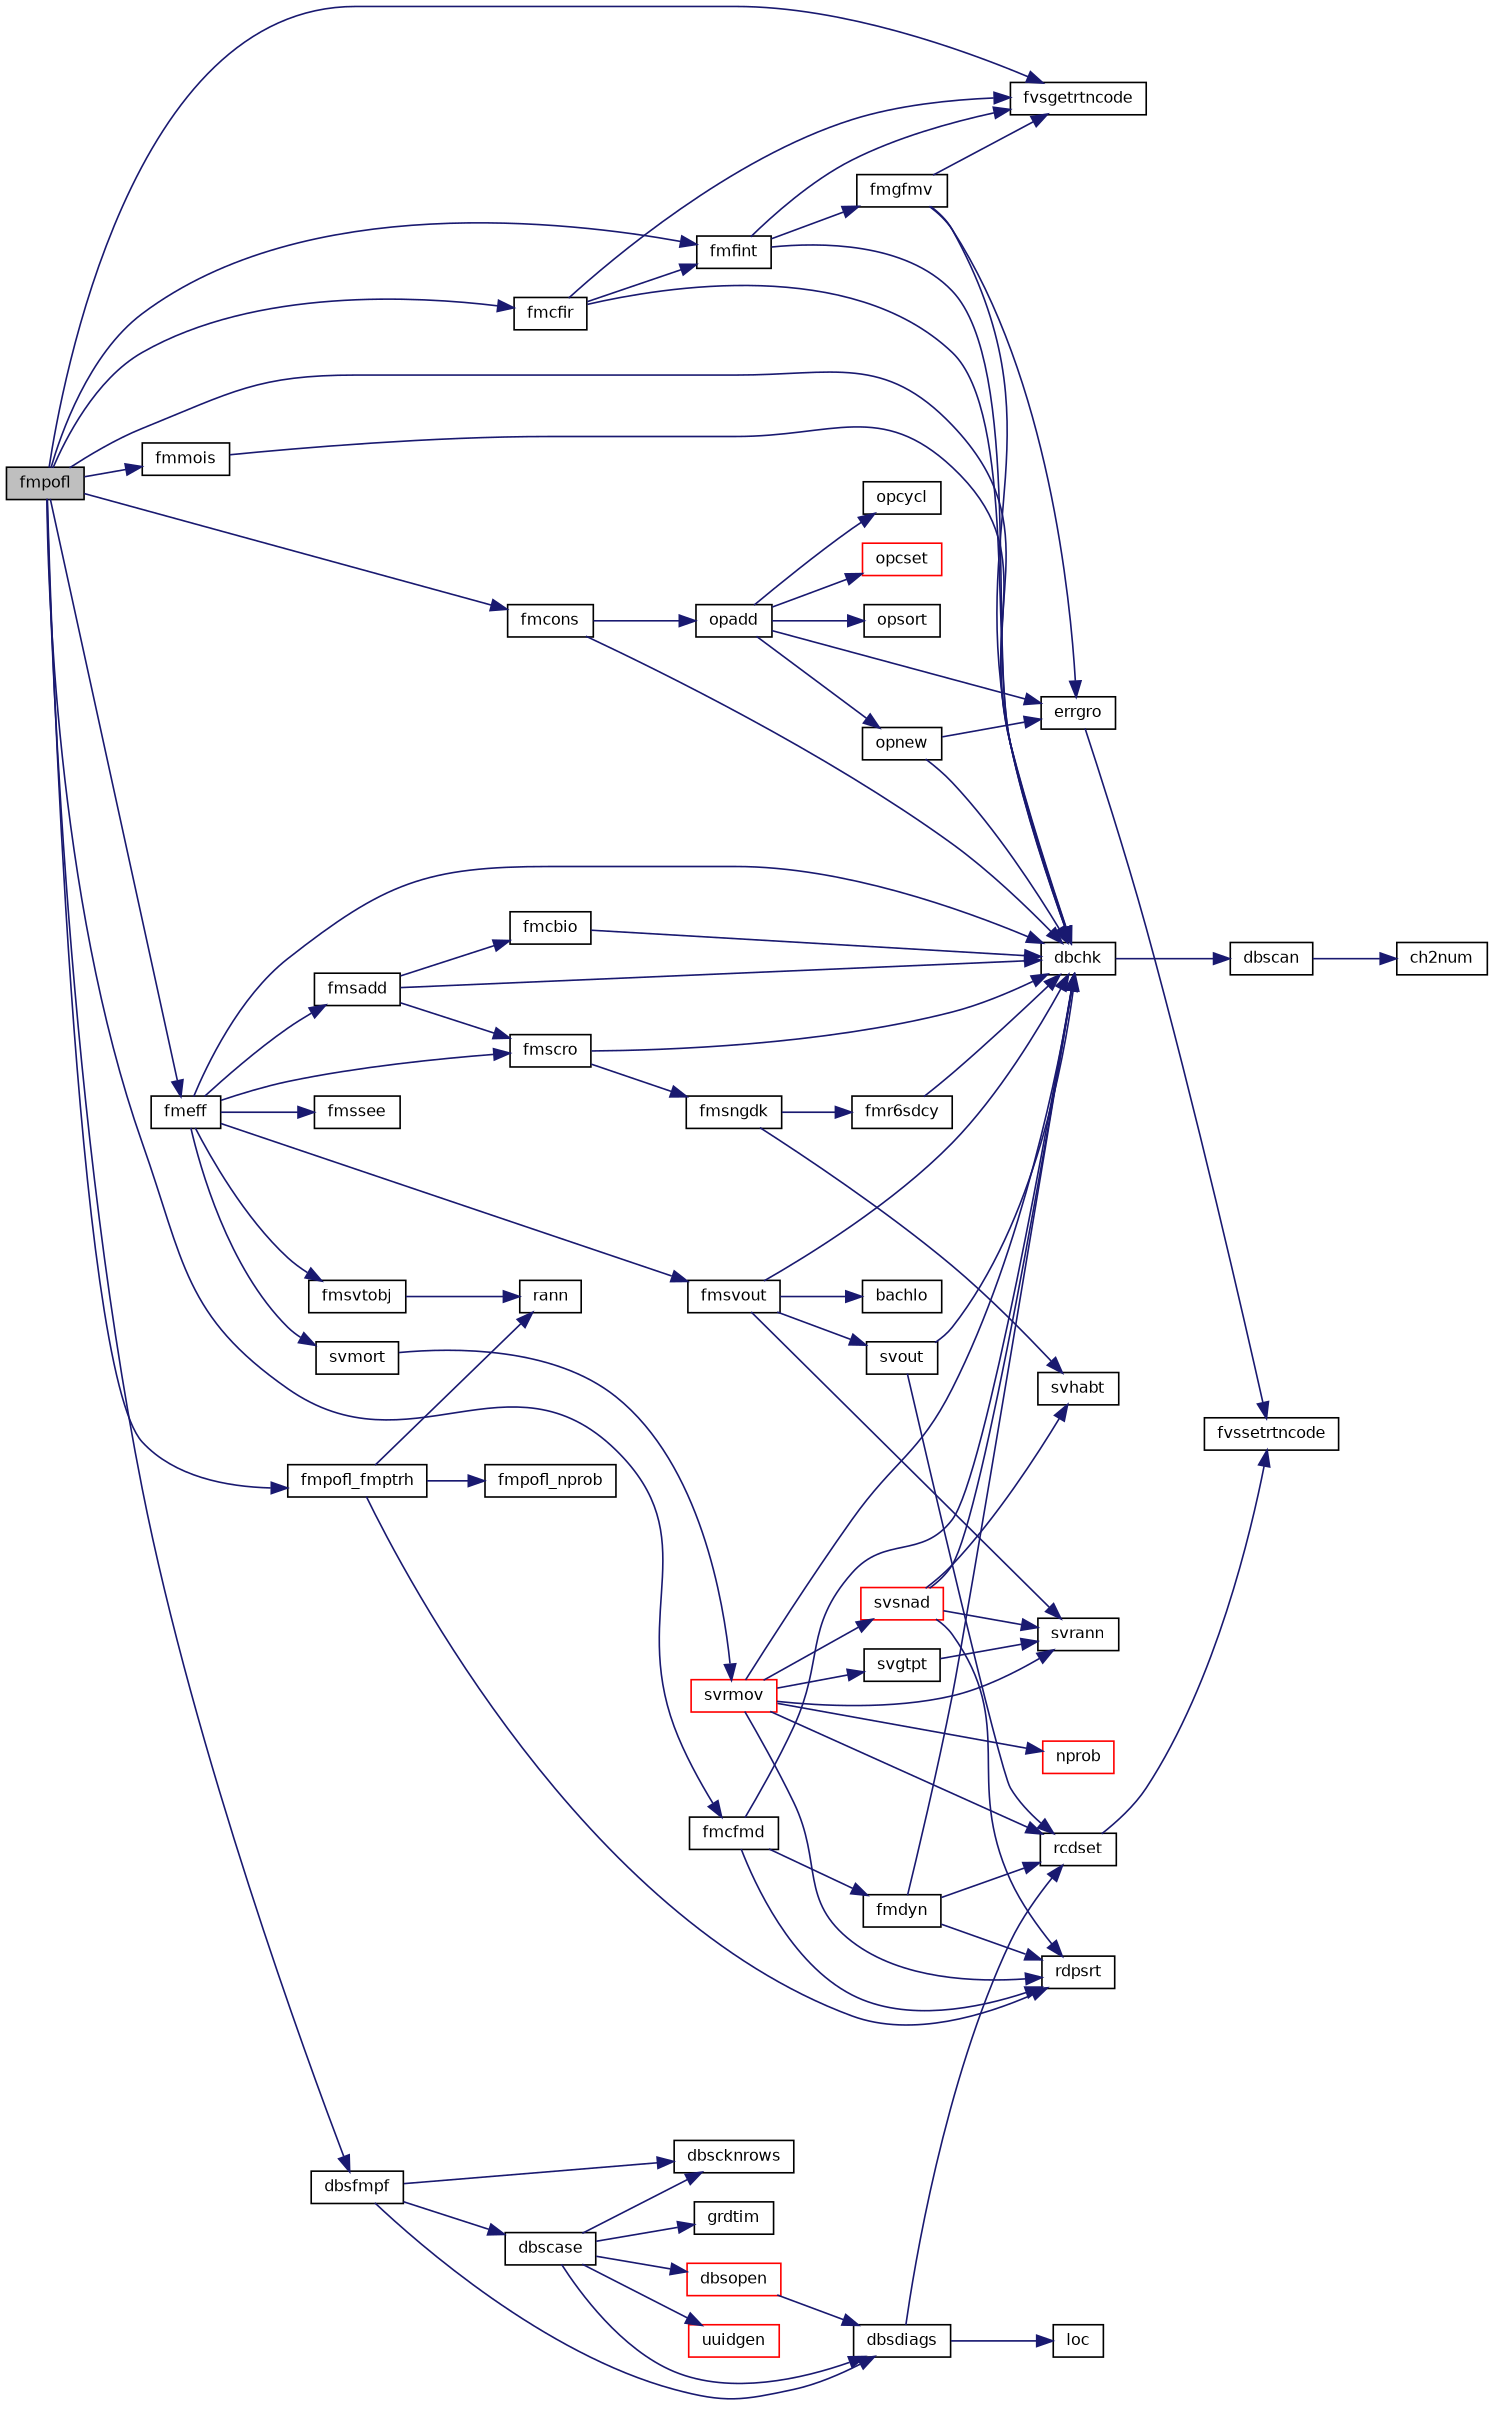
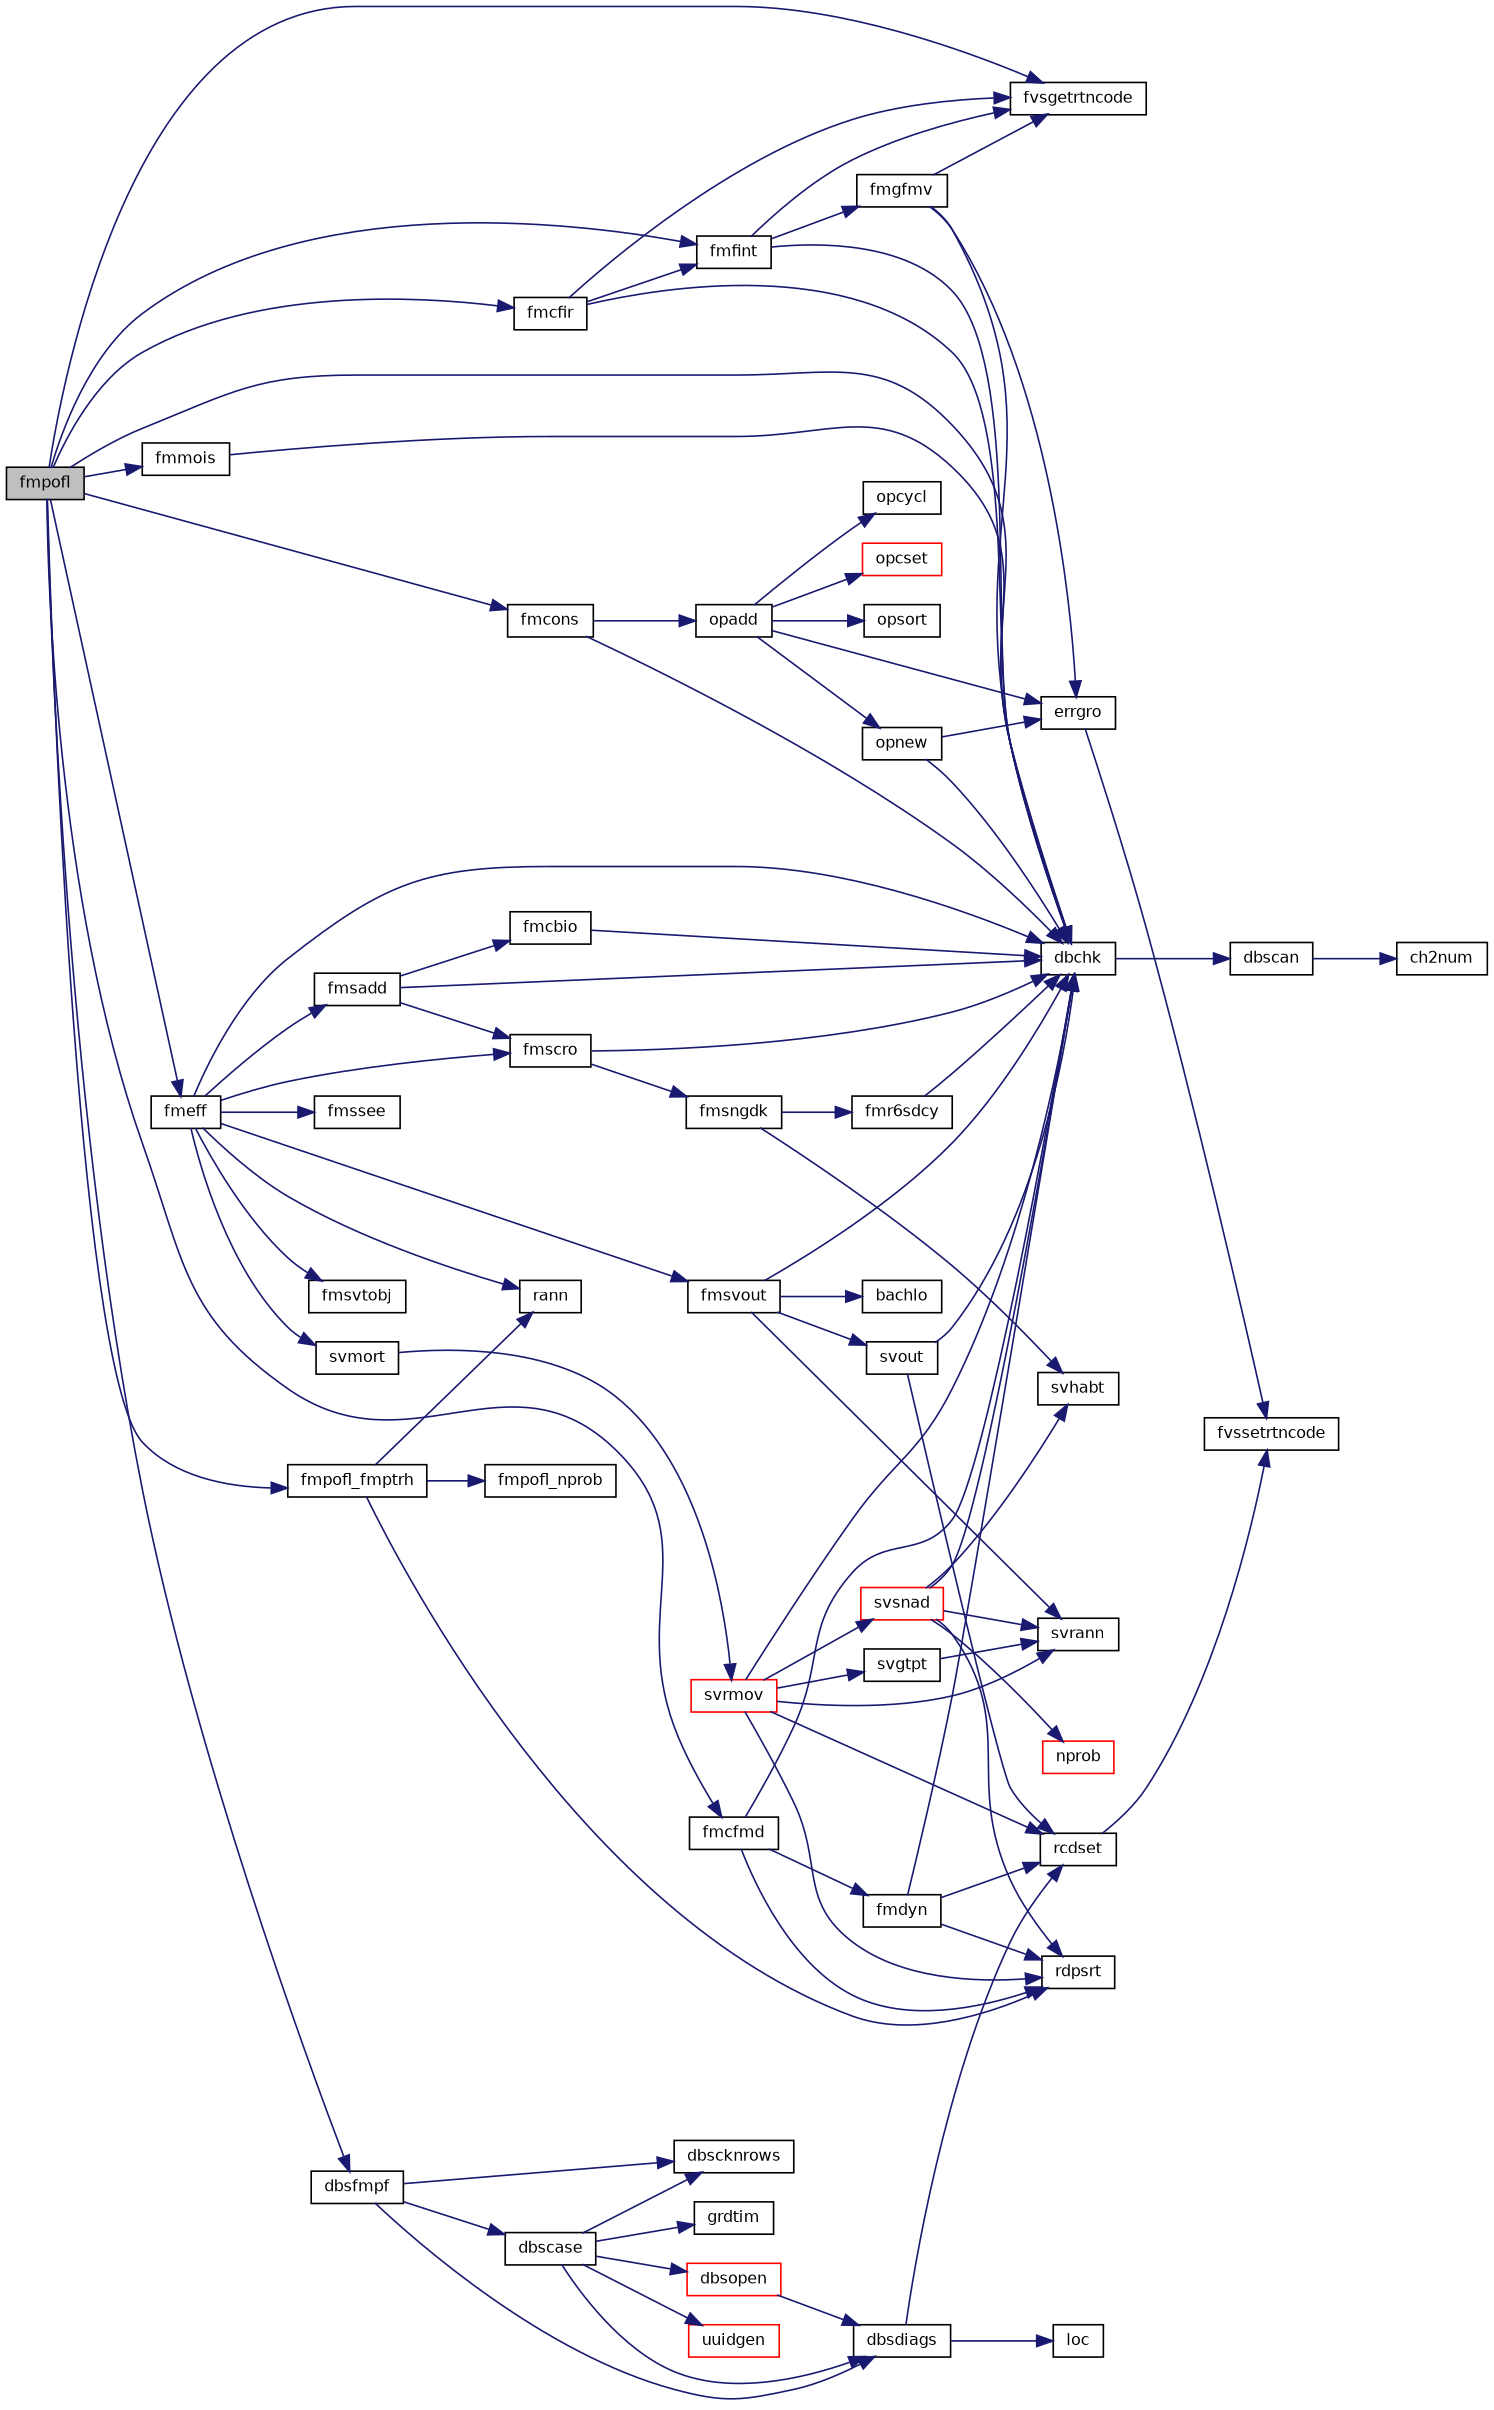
(455, 1296) -> (343, 1225)
(902, 1726) -> (991, 1668)
